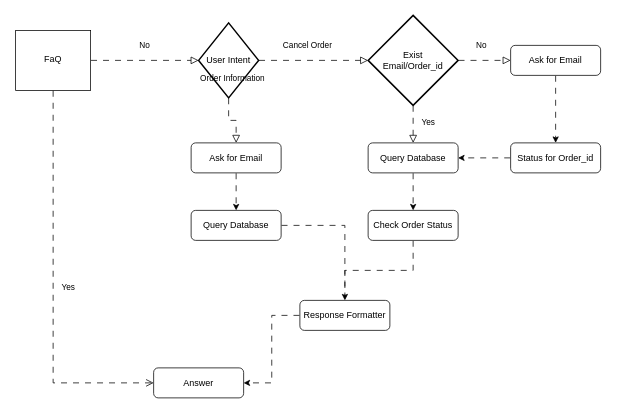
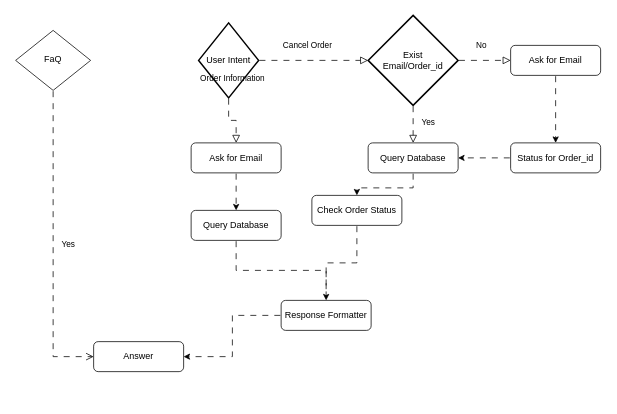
(53, 60) -> (53, 60)
(141, 60) -> none
(413, 225) -> (357, 210)
(345, 315) -> (326, 315)
(198, 383) -> (138, 357)
